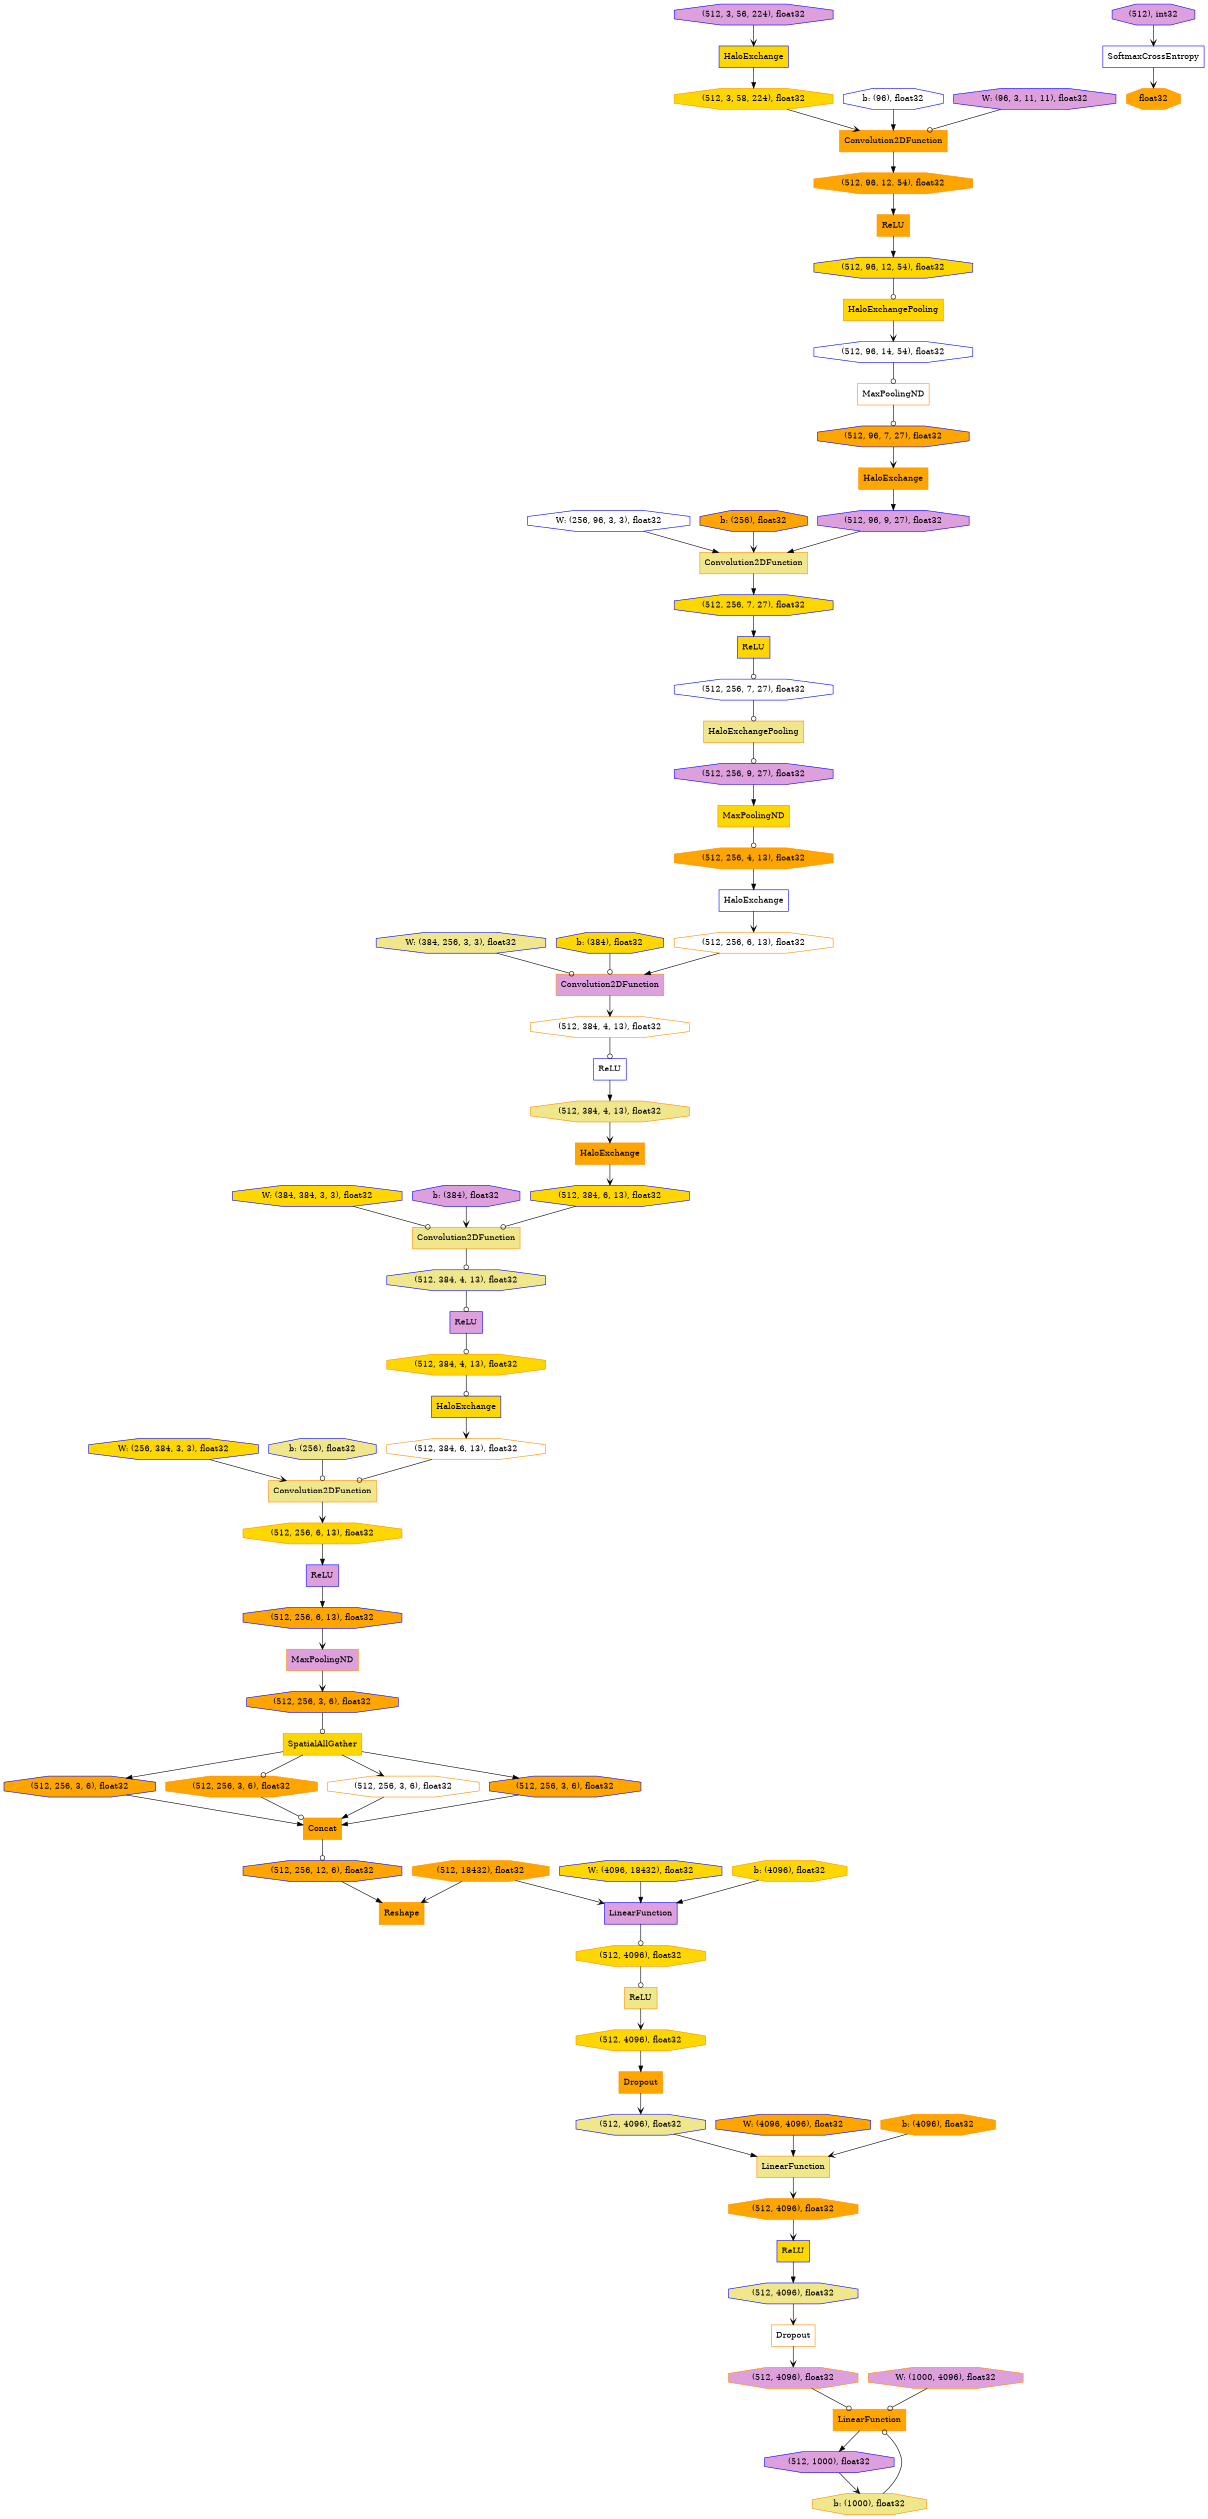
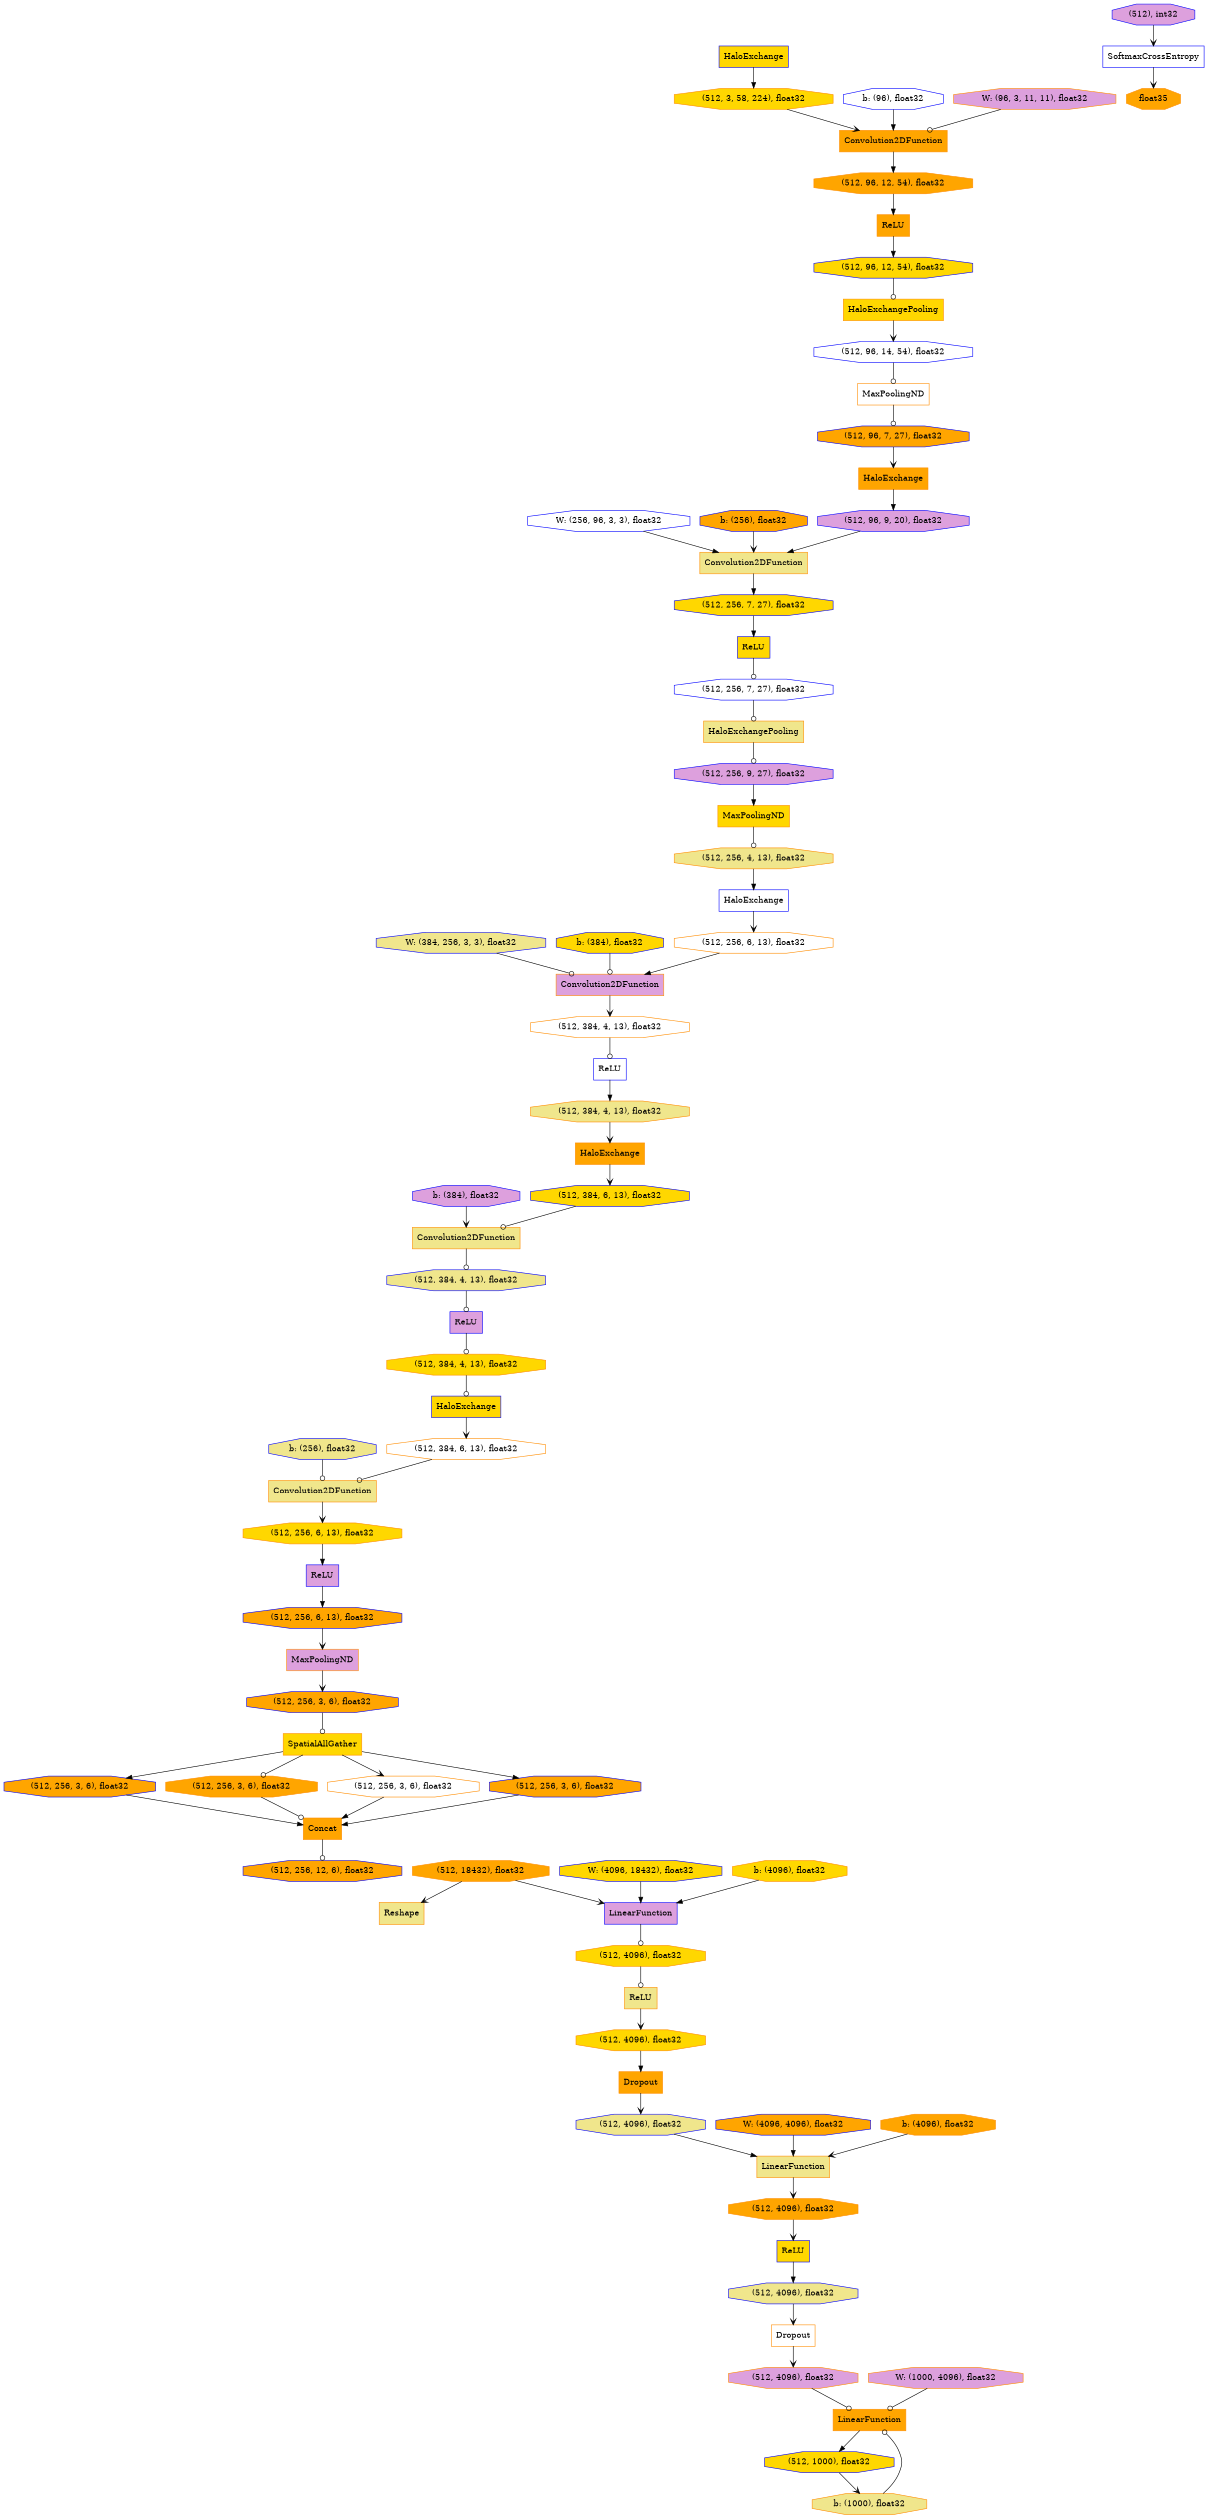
(754, 15) -> none
(1035, 99) -> (1035, 99)
(1153, 99) -> (1153, 99)
(893, 521) -> (893, 521)
(754, 858) -> (754, 858)
(317, 1196) -> none
(174, 1449) -> none
(359, 1891) -> none
(402, 1913) -> (402, 1913)
(829, 2462) -> (829, 2462)
